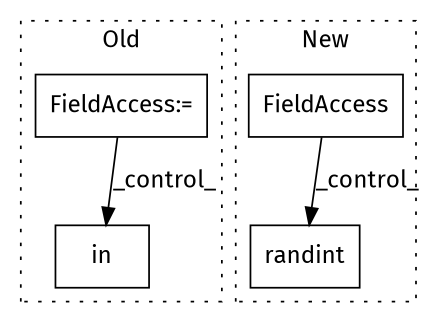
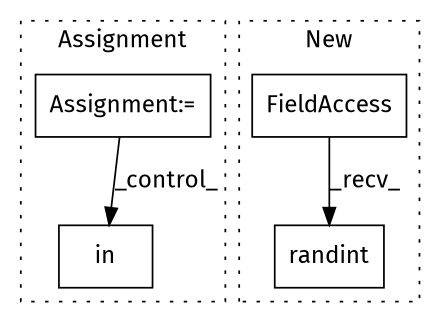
(121, 41) -> (123, 41)
(121, 106) -> (123, 106)
(368, 181) -> (366, 181)
